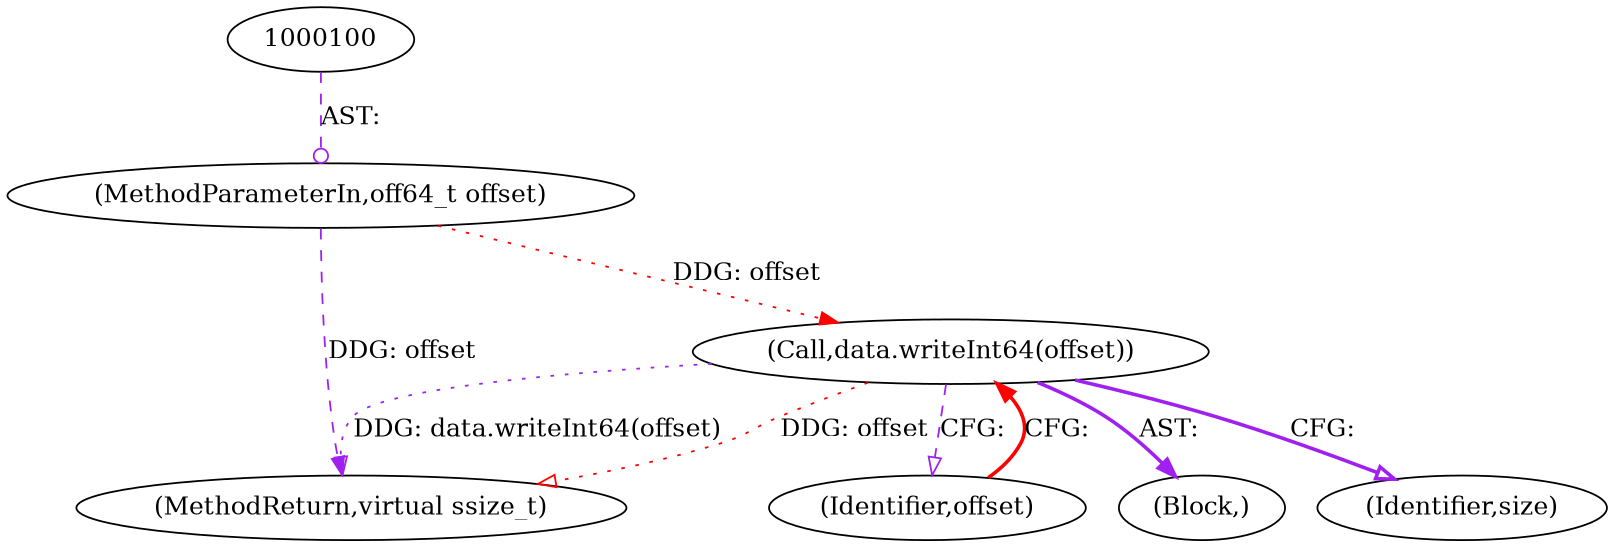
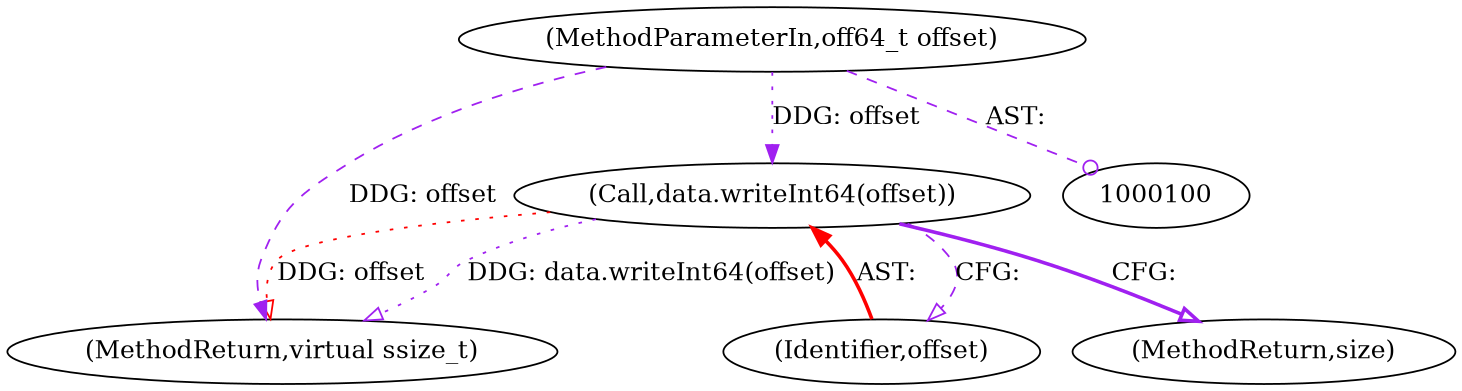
(321, 110) -> (965, 118)
(629, 272) -> (772, 109)
(1061, 430) -> (891, 274)
(1202, 508) -> none
(1462, 508) -> (1264, 352)
